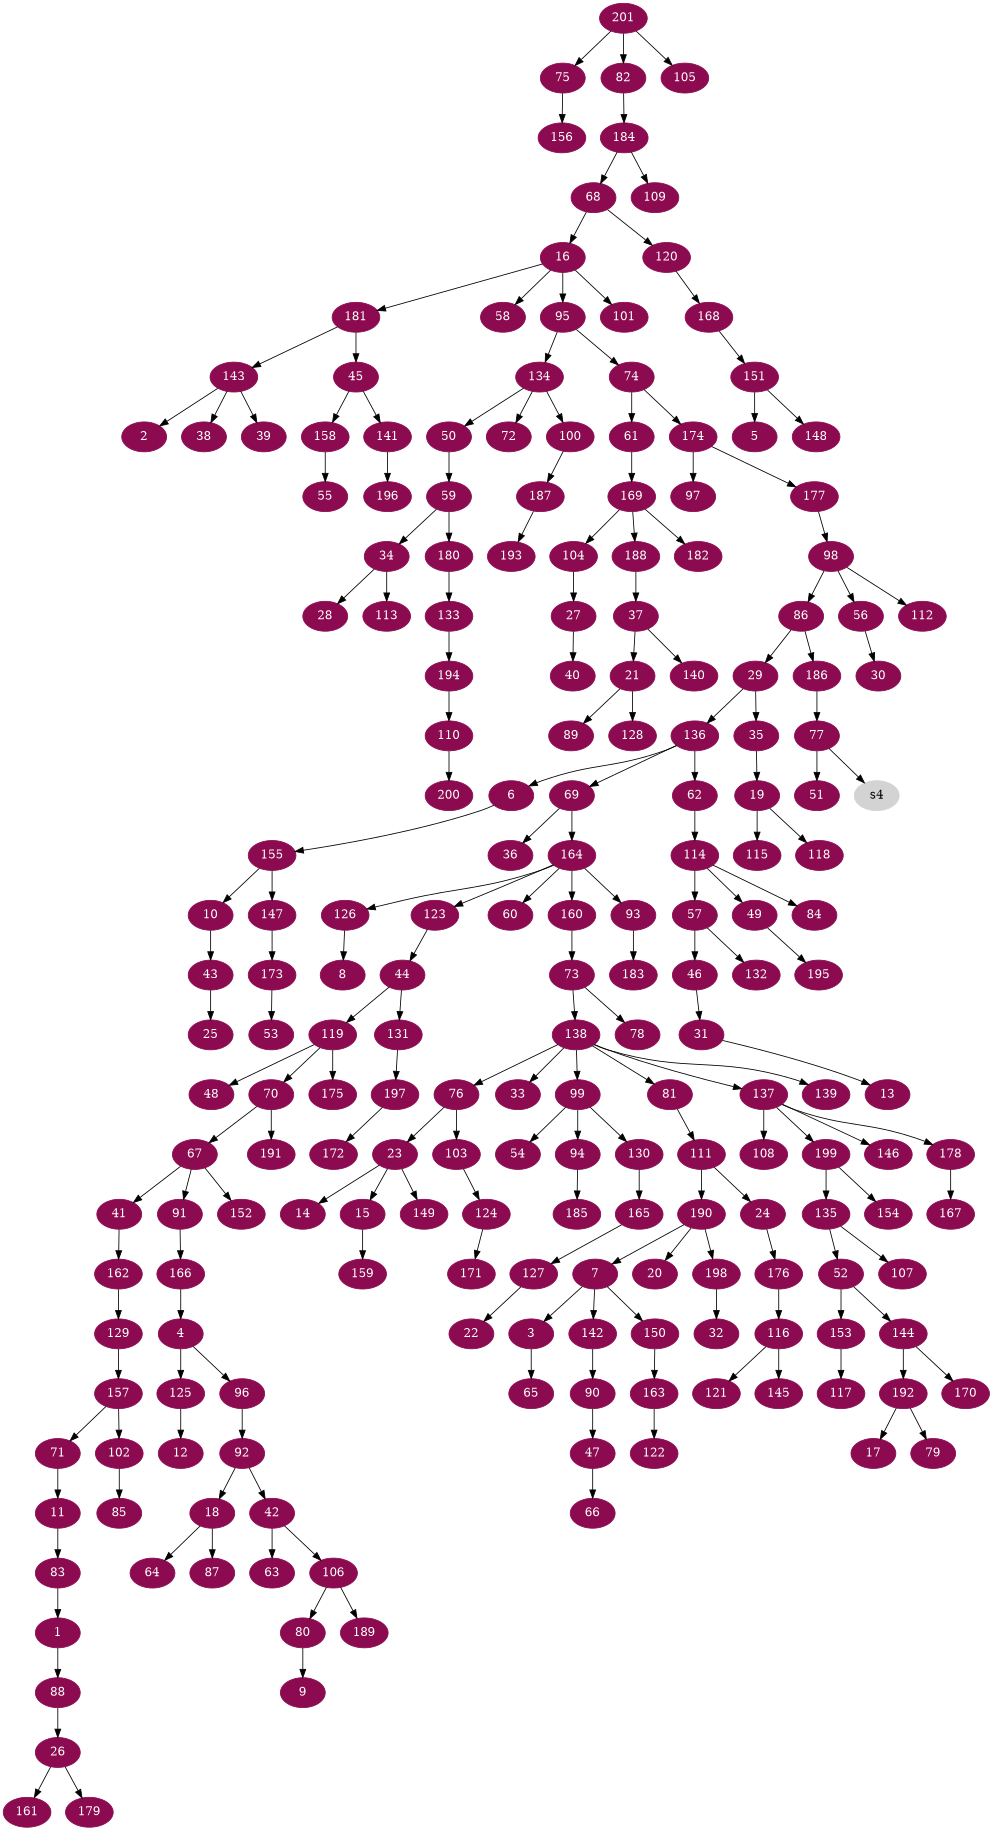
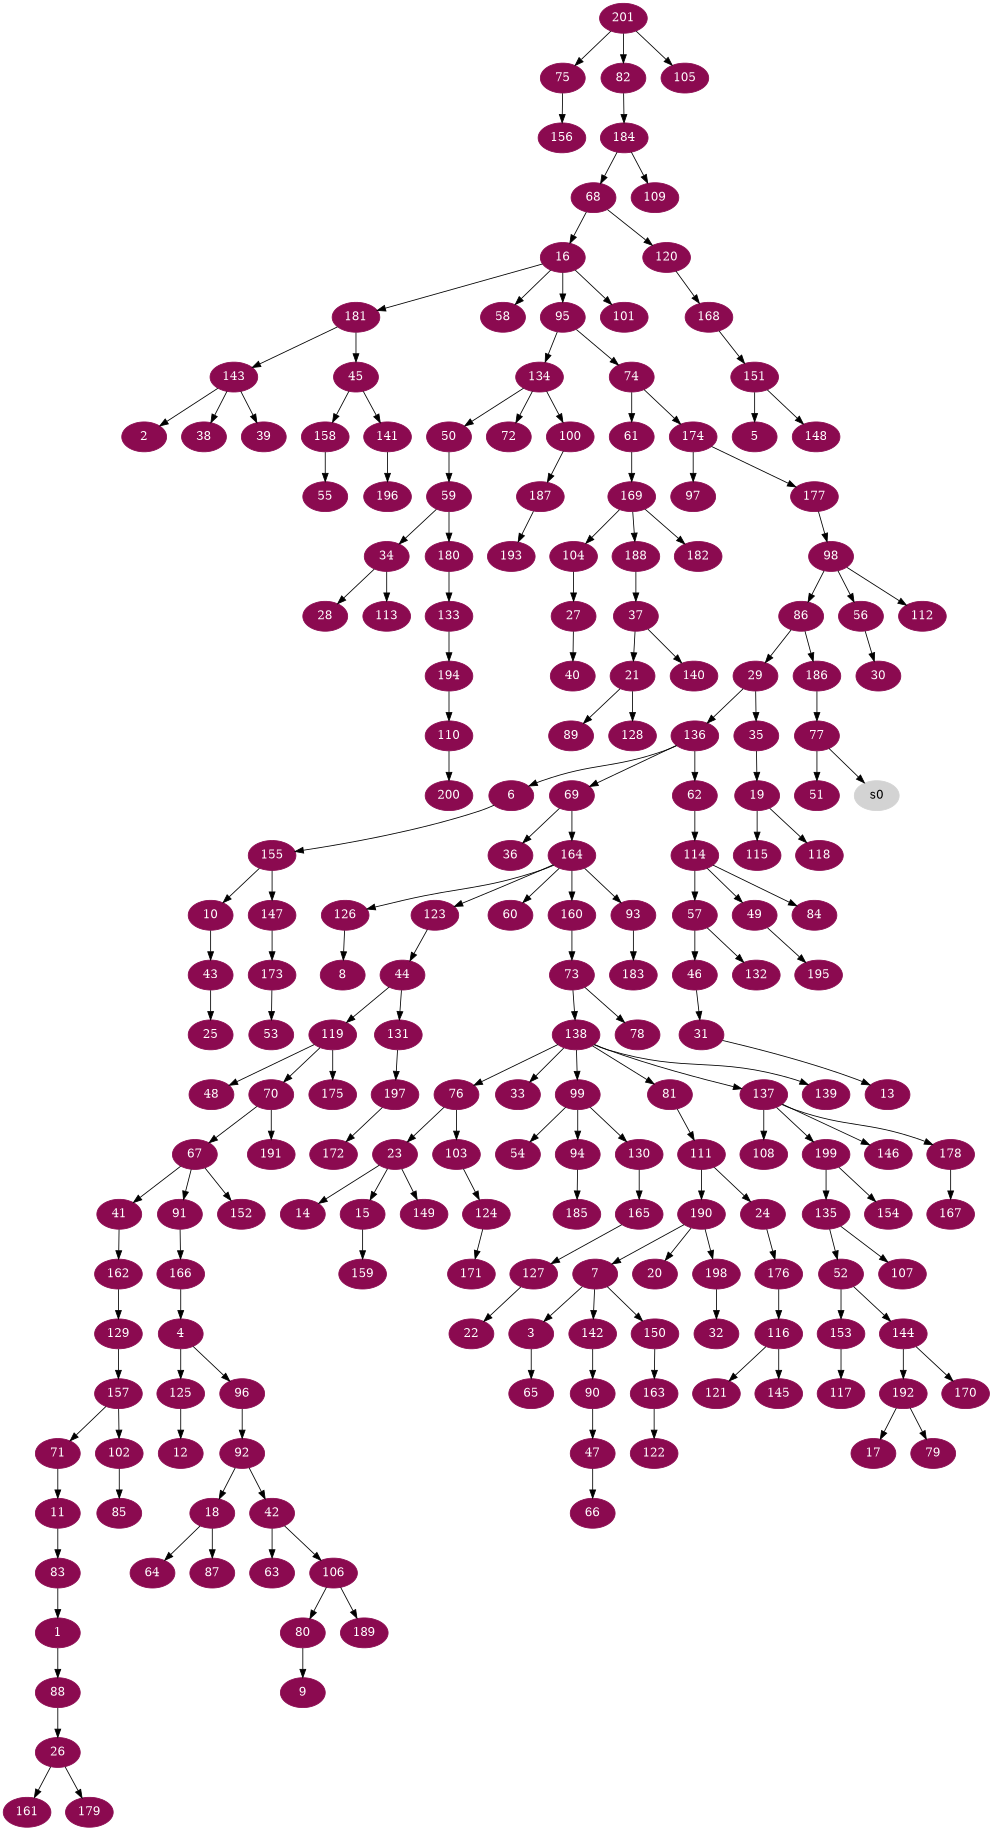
(877, 796) -> (877, 796)
